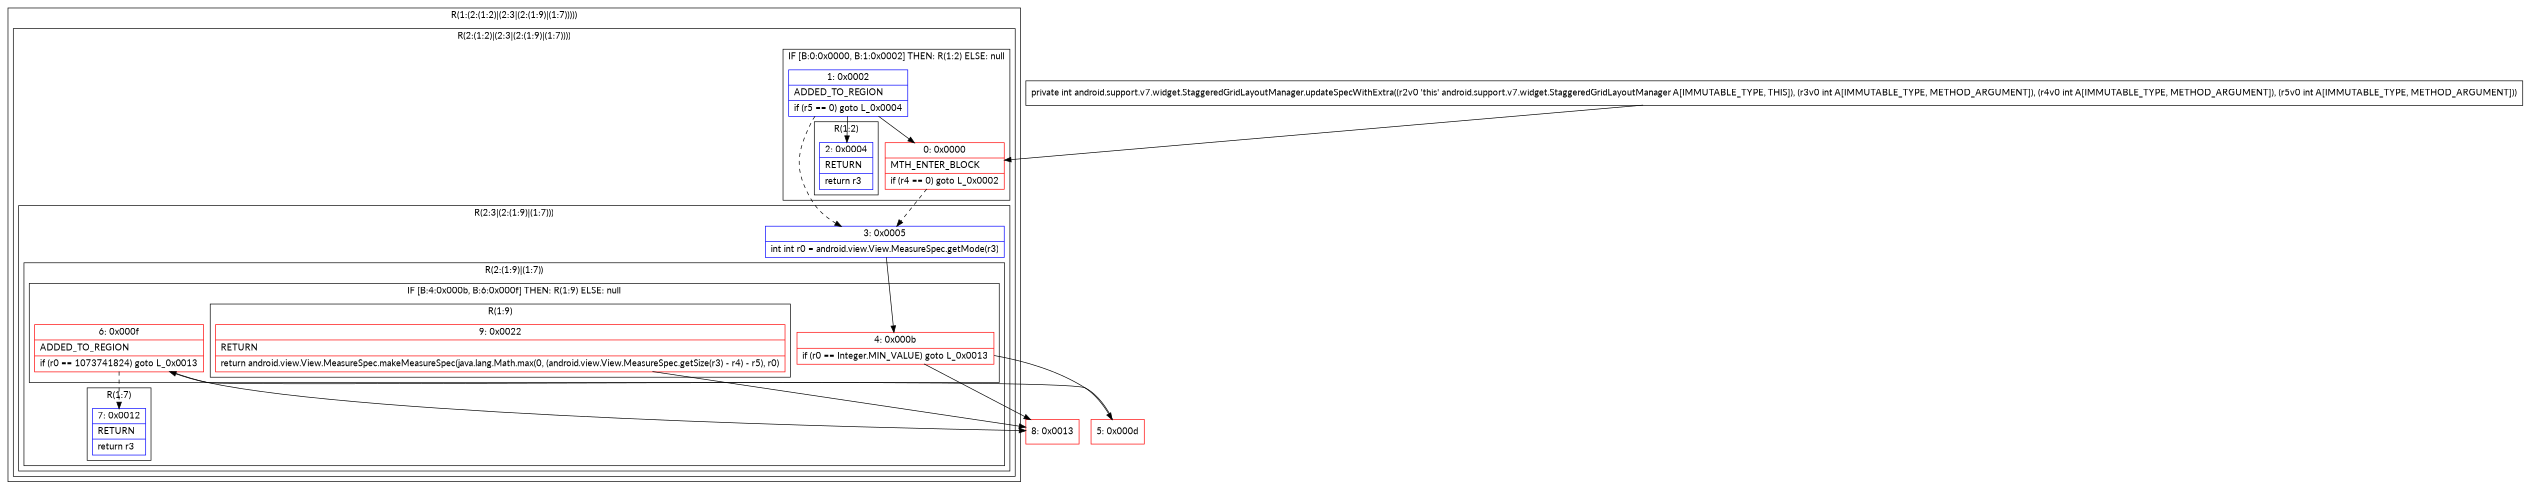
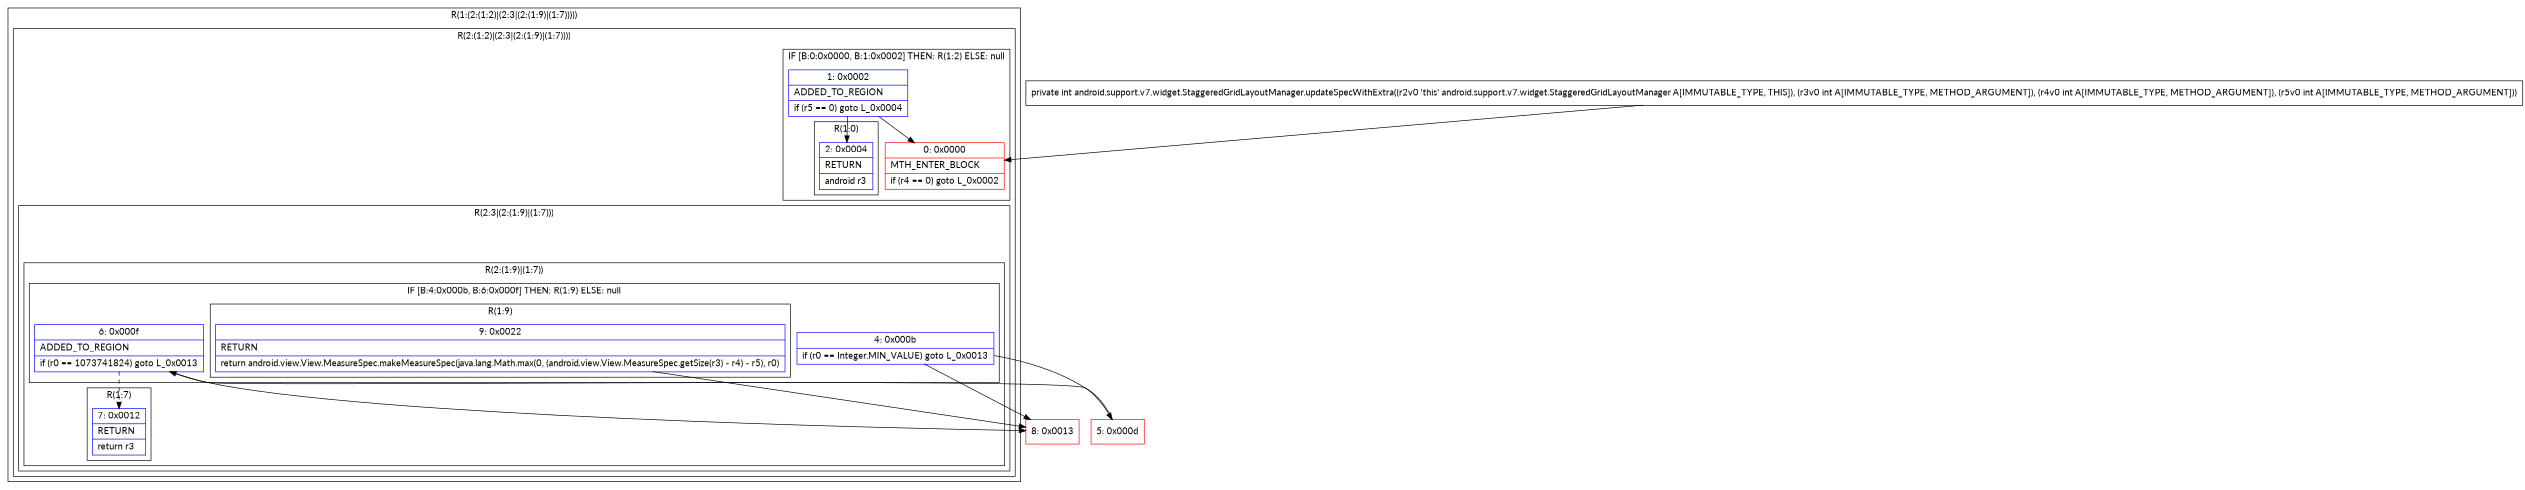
(846, 129) -> (846, 129)
(843, 181) -> (846, 181)
(885, 242) -> none
(119, 348) -> (119, 348)
(500, 348) -> (500, 348)
(895, 348) -> (895, 348)
